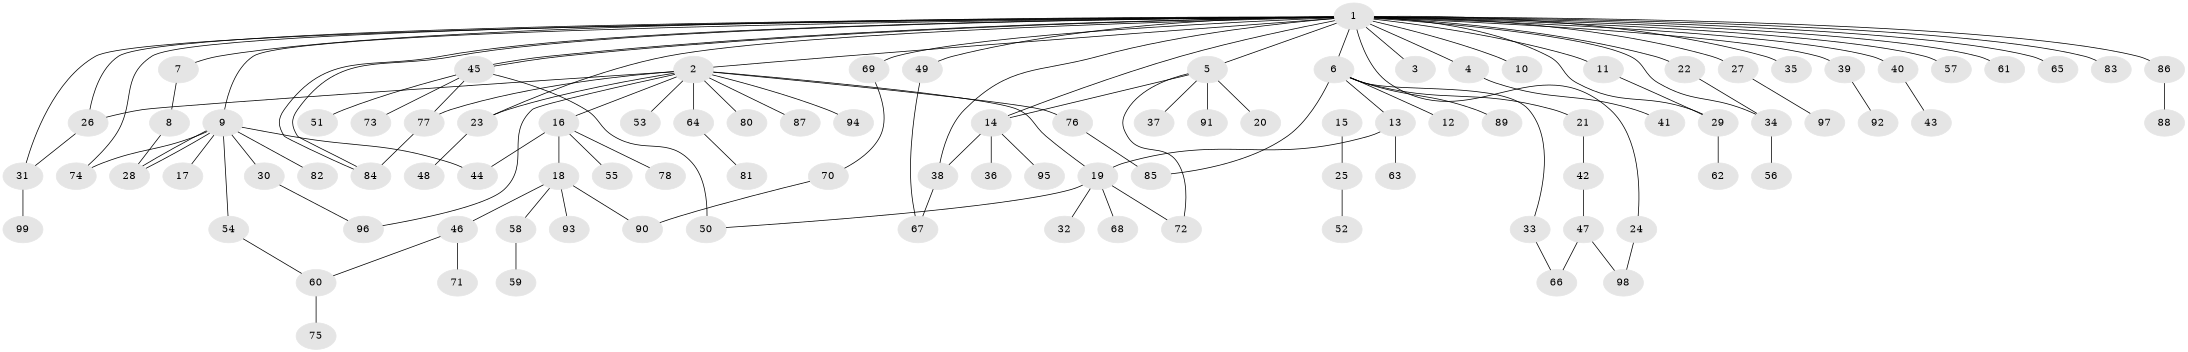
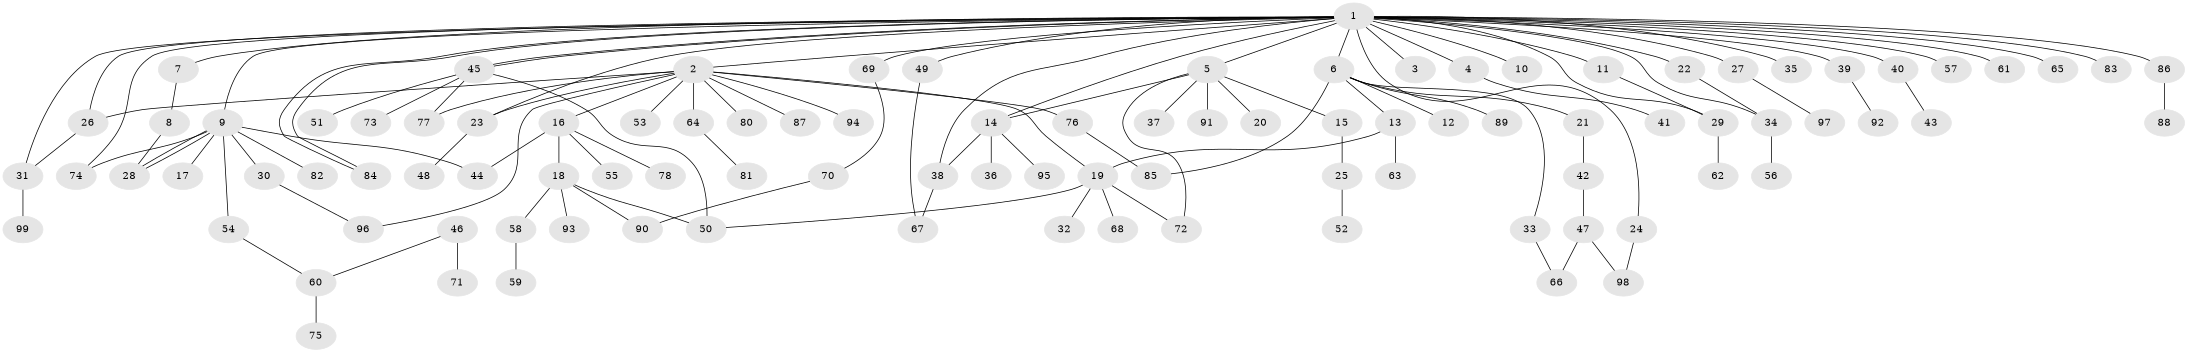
none -> (1275, 96)
(402, 146) -> none
(508, 203) -> (631, 205)
